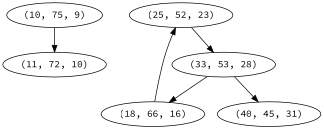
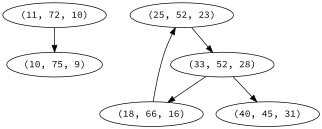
(55, 37) -> (55, 37)
(224, 65) -> (222, 65)
